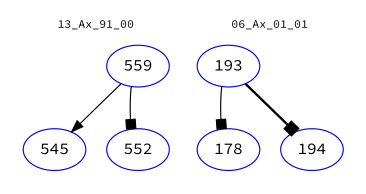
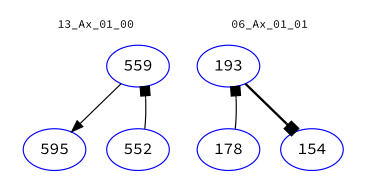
(96, 25) -> (96, 25)
(130, 102) -> (146, 114)
(221, 102) -> (236, 114)
(55, 150) -> (55, 150)
(312, 150) -> (312, 150)
